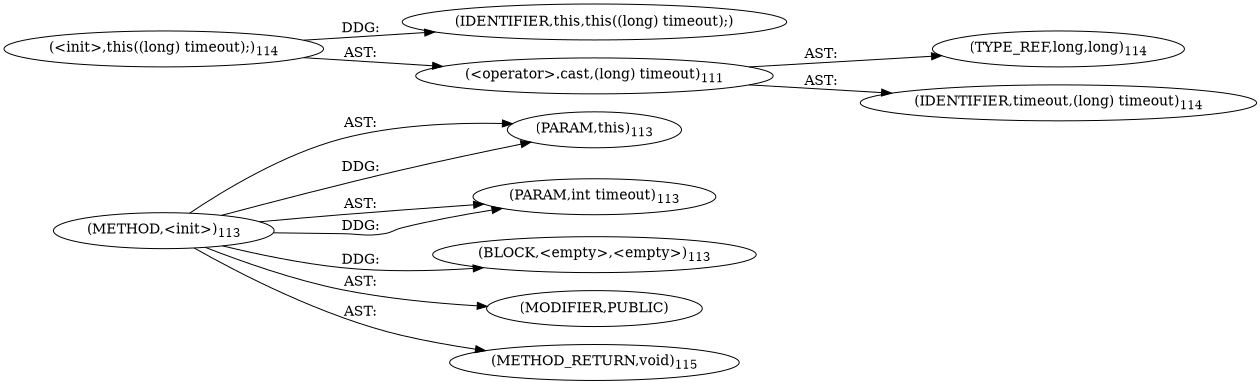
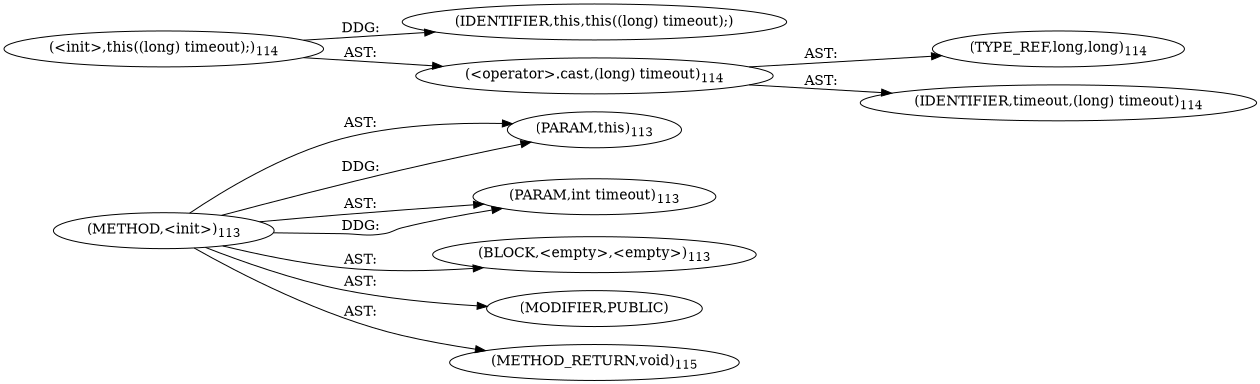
(712, 74) -> (712, 74)
(363, 260) -> (363, 260)
